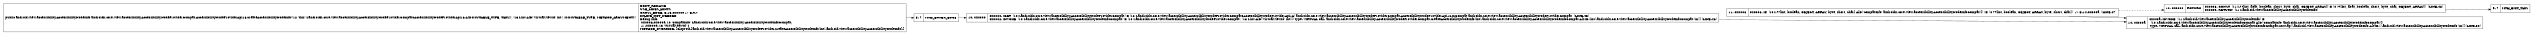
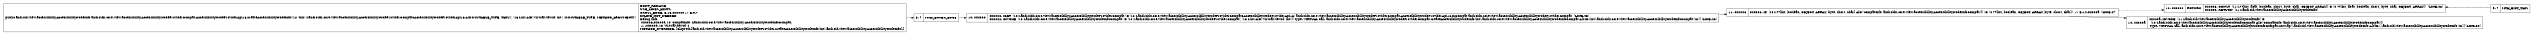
(2467, 10) -> (2469, 7)
(1922, 21) -> (1722, 14)
